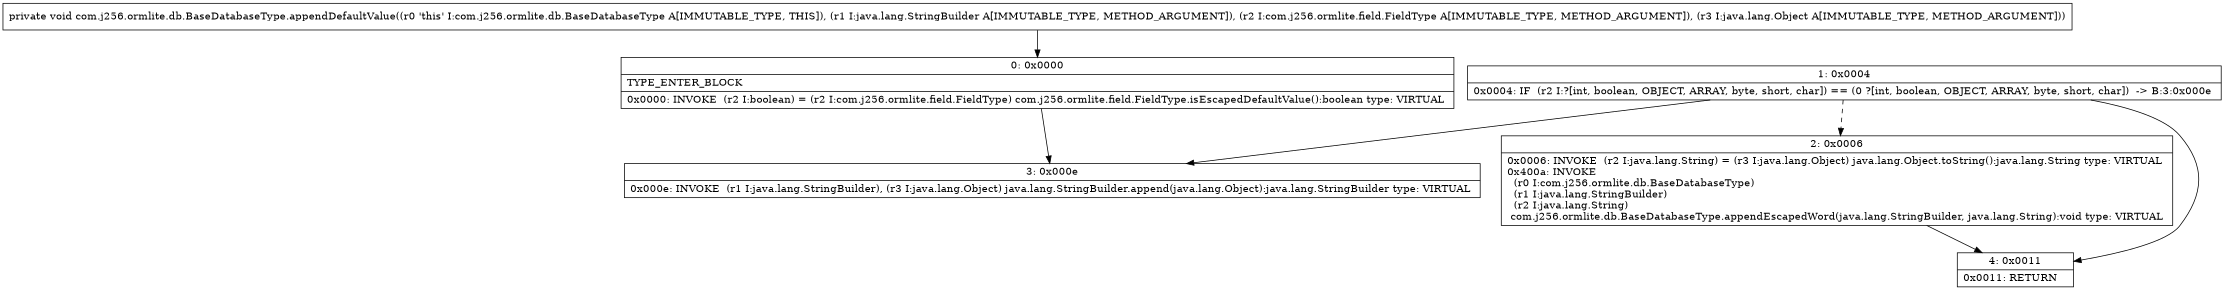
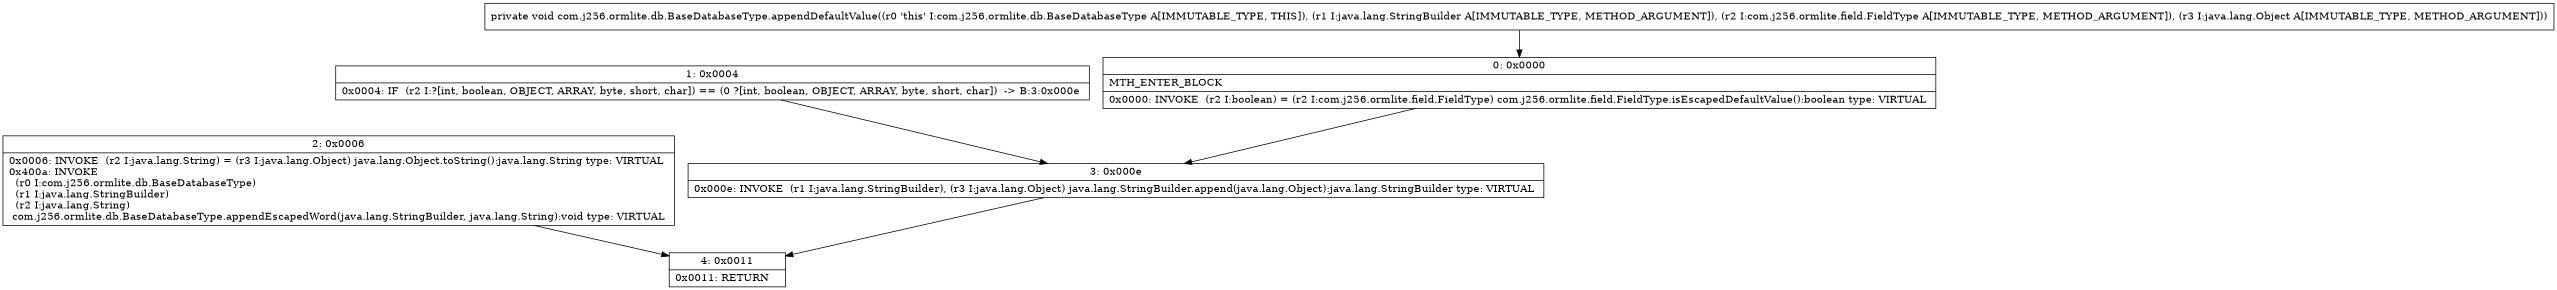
(685, 83) -> (1166, 83)
(1842, 114) -> none
(2198, 185) -> (918, 226)
